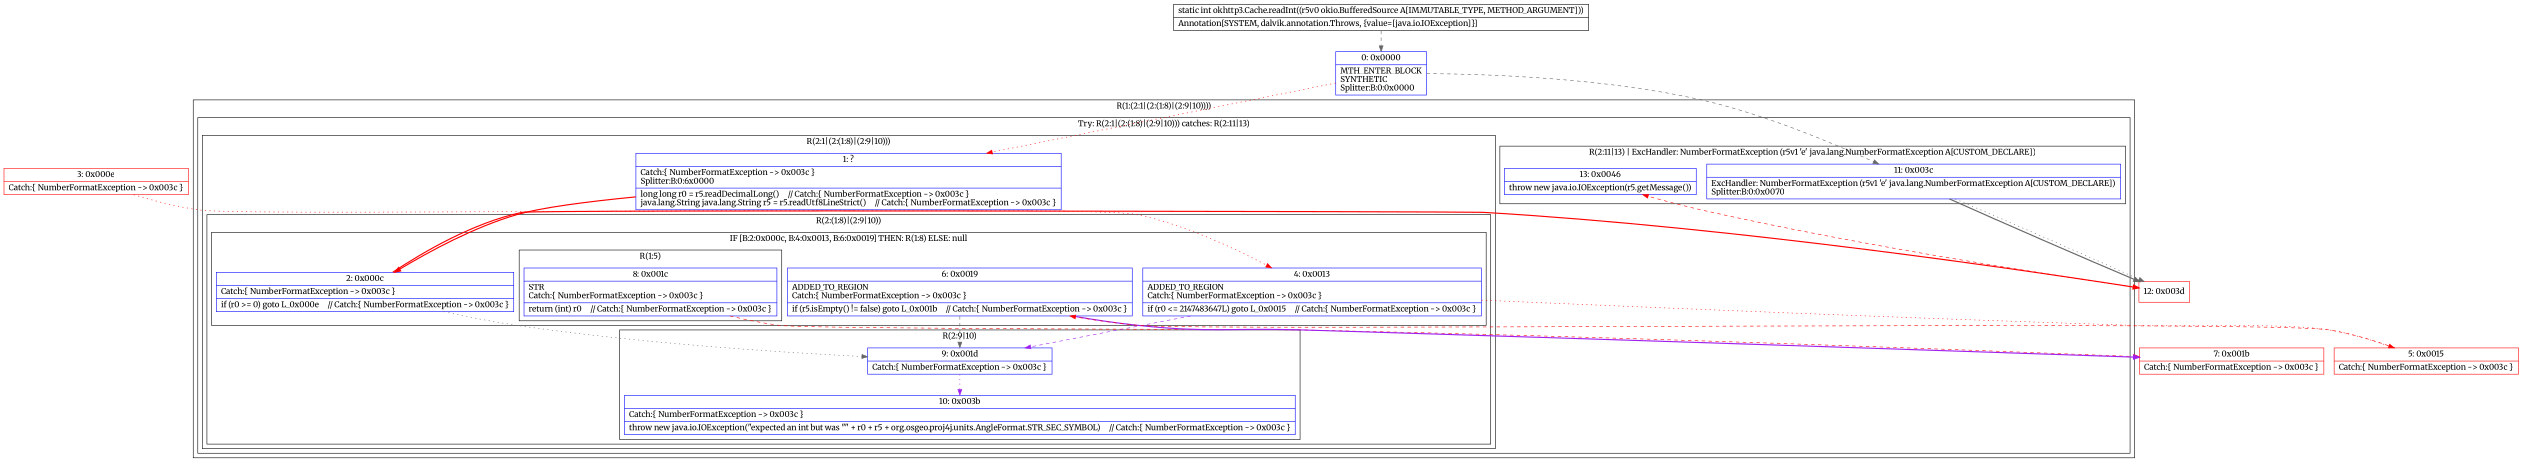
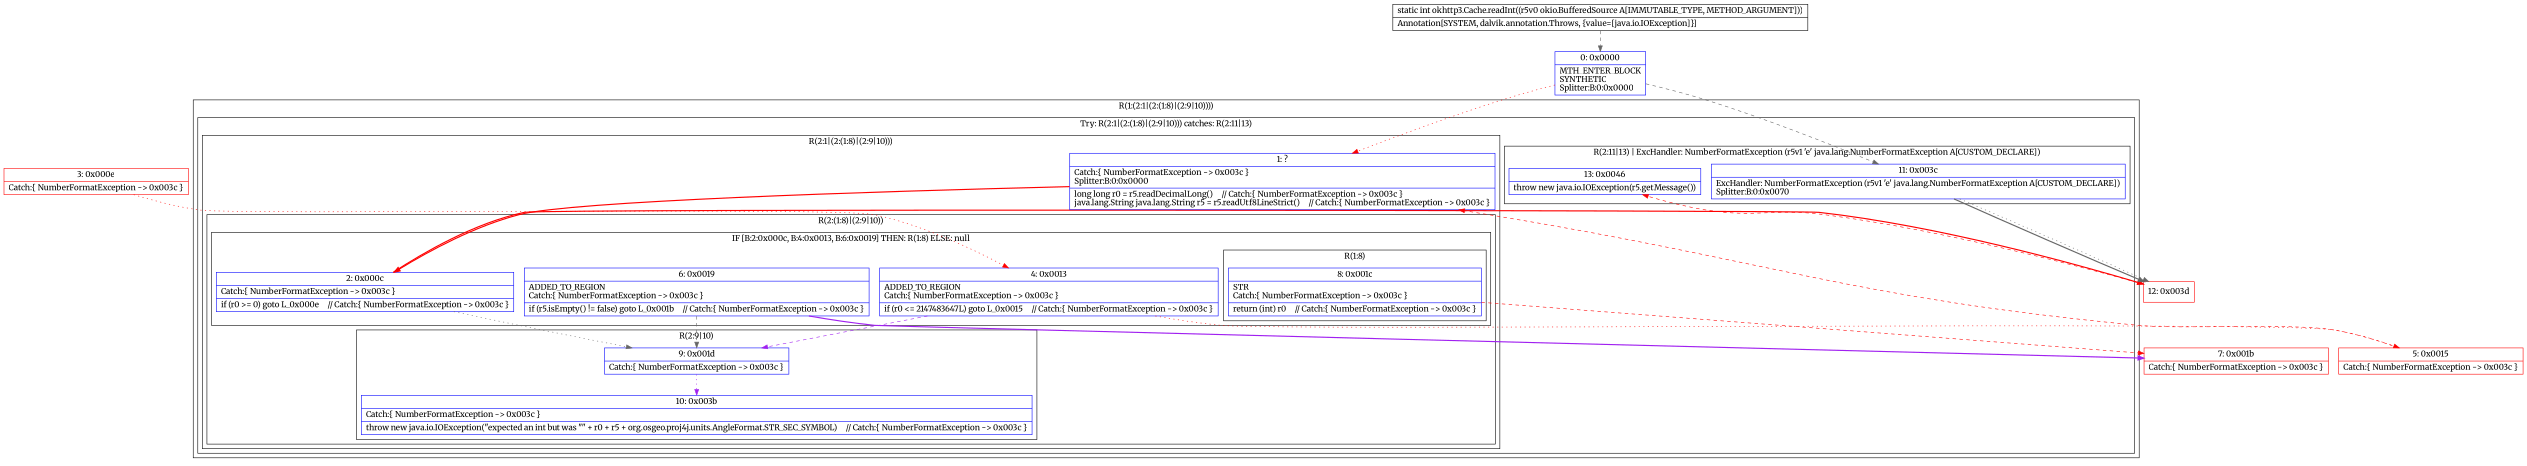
(678, 181) -> (1111, 181)
(650, 257) -> (1355, 257)
(1736, 326) -> (1930, 299)
